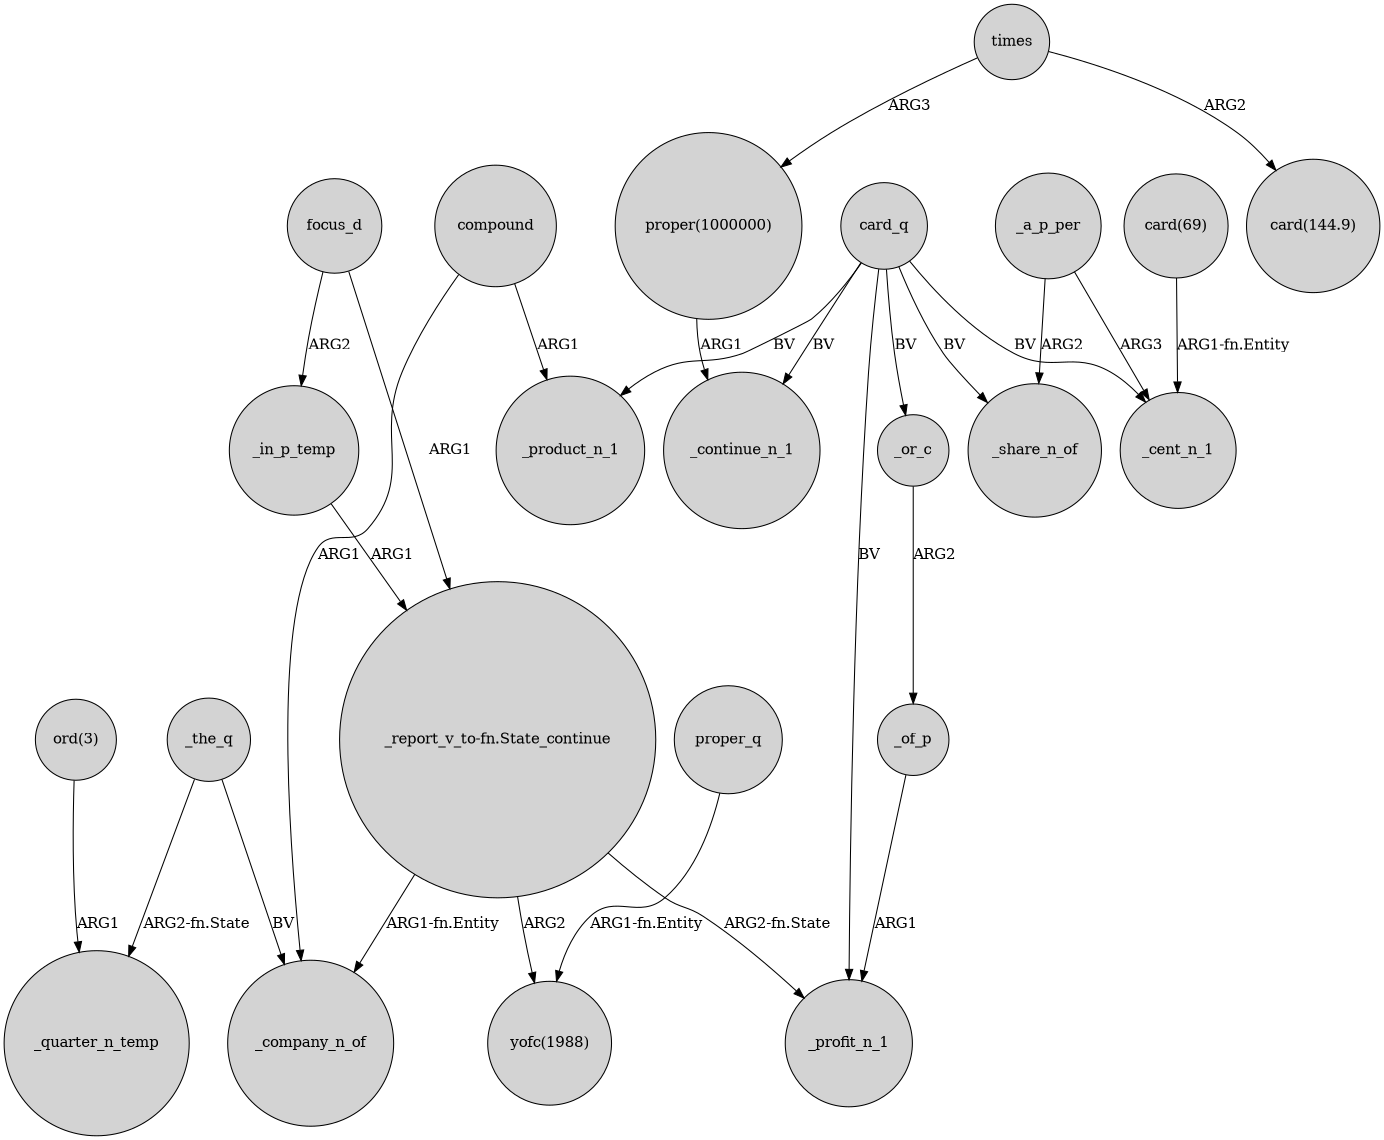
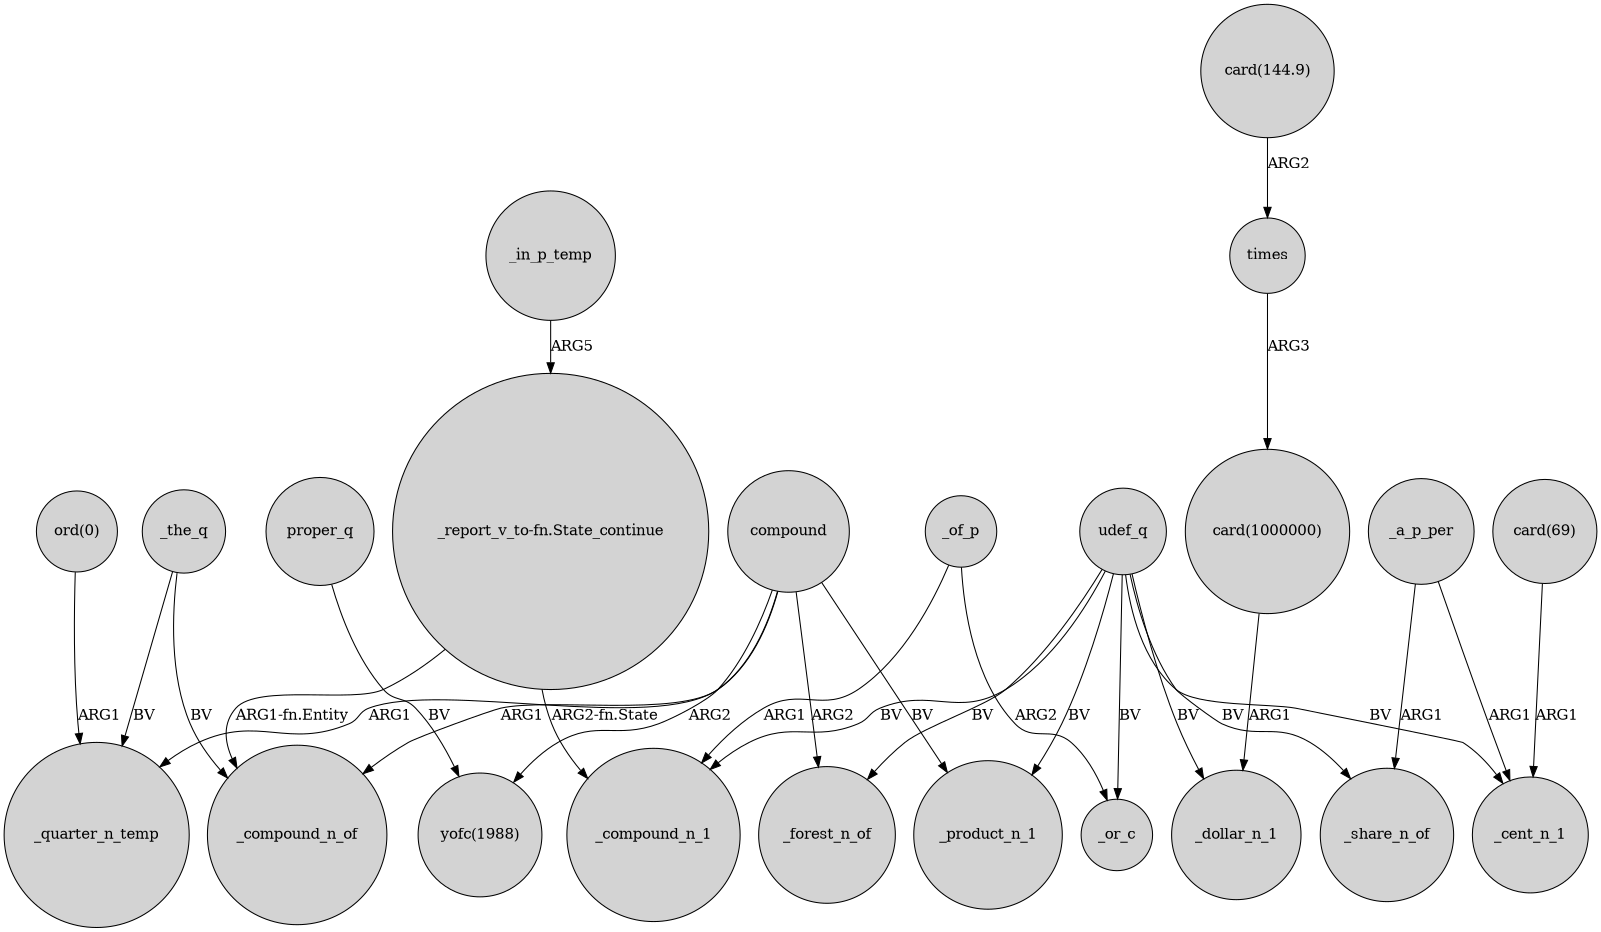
(1167, 93) -> (1267, 173)
(335, 226) -> none
(709, 226) -> (1267, 531)
(884, 226) -> (1123, 531)
(558, 346) -> (922, 716)
(1062, 346) -> (1422, 716)
(1141, 346) -> (1510, 716)
(1234, 346) -> (1557, 716)
(742, 450) -> (1236, 835)
(392, 555) -> (572, 347)
(913, 590) -> (1000, 704)
none -> (496, 702)
(76, 740) -> (77, 531)
none -> (827, 835)
(197, 924) -> (144, 716)
(647, 924) -> (439, 716)
(524, 935) -> (672, 718)
(311, 1043) -> (297, 835)
(849, 1043) -> (654, 835)
